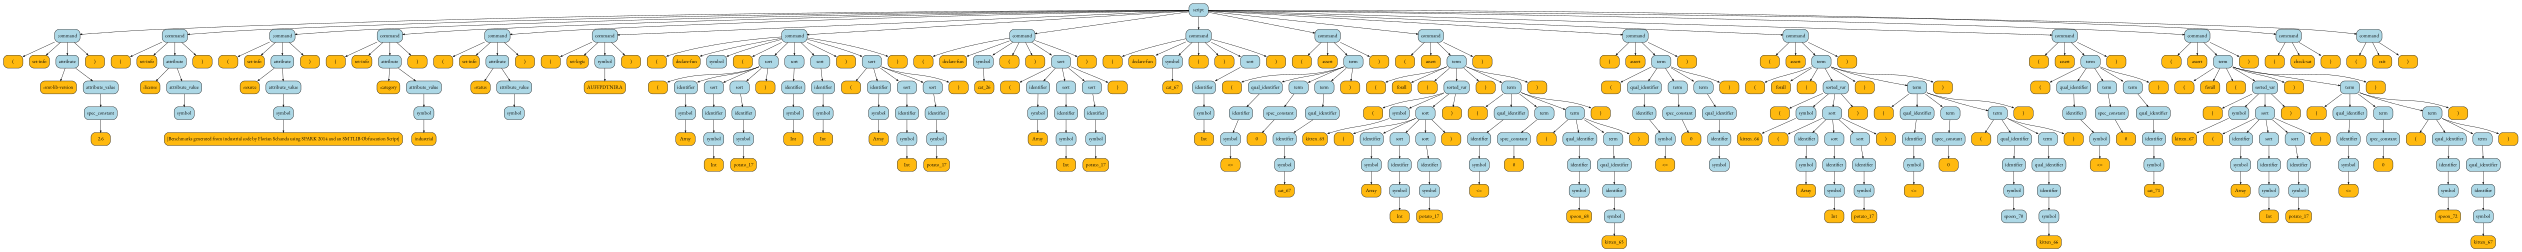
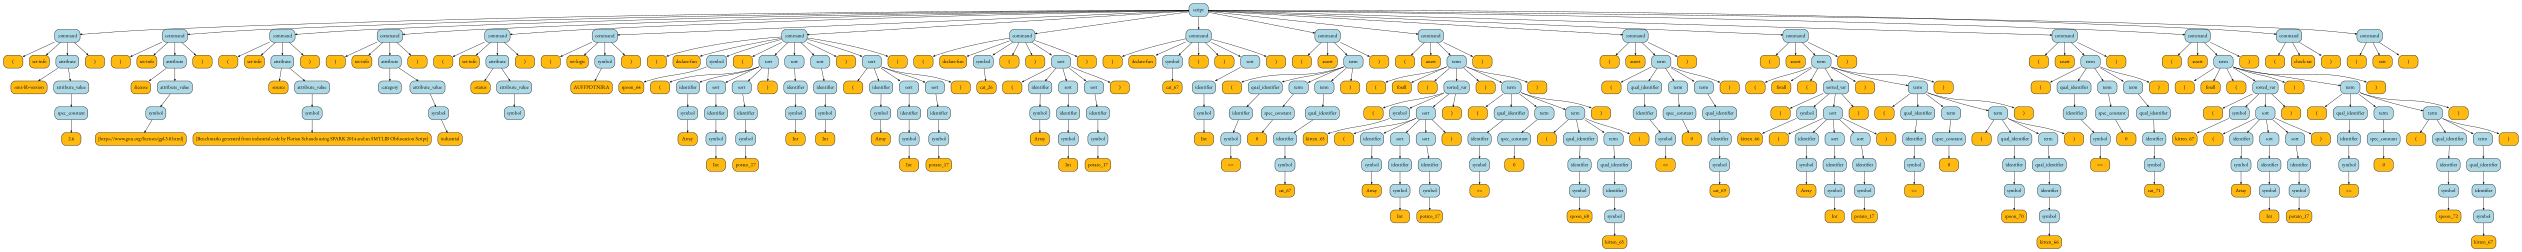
(388, 87) -> (390, 87)
none -> (631, 87)
none -> (141, 139)
none -> (1720, 191)
(2014, 216) -> (2014, 216)
